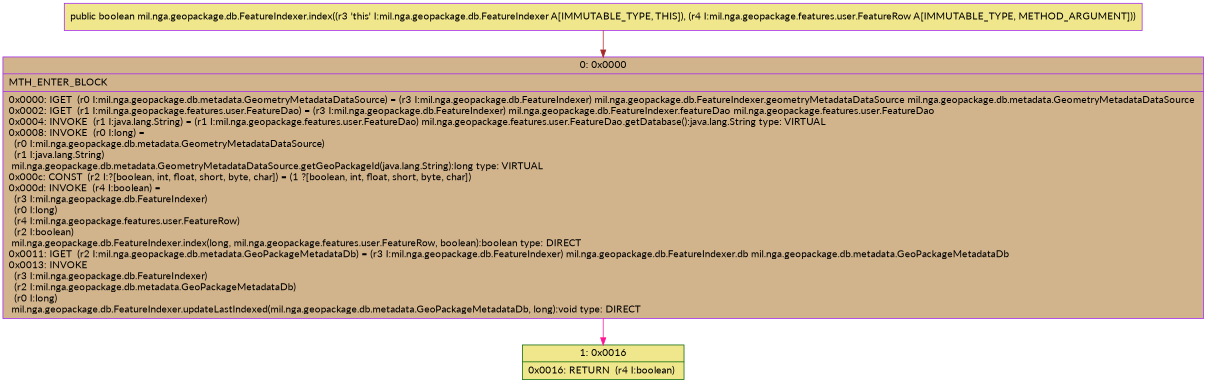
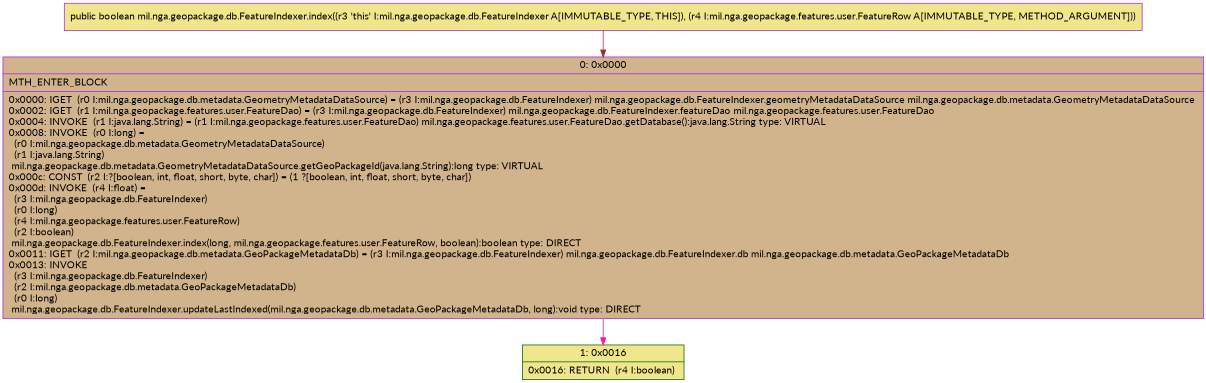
(86, 188) -> (79, 188)
